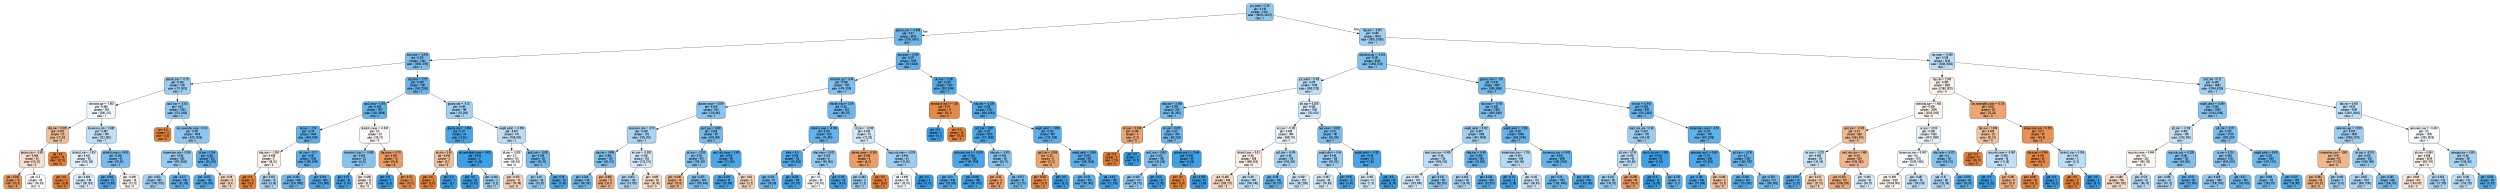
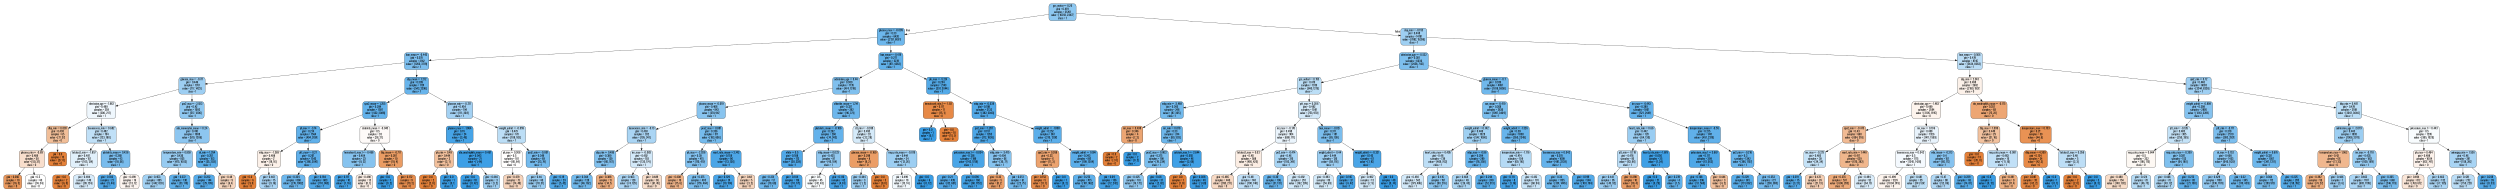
(163, 135) -> none
